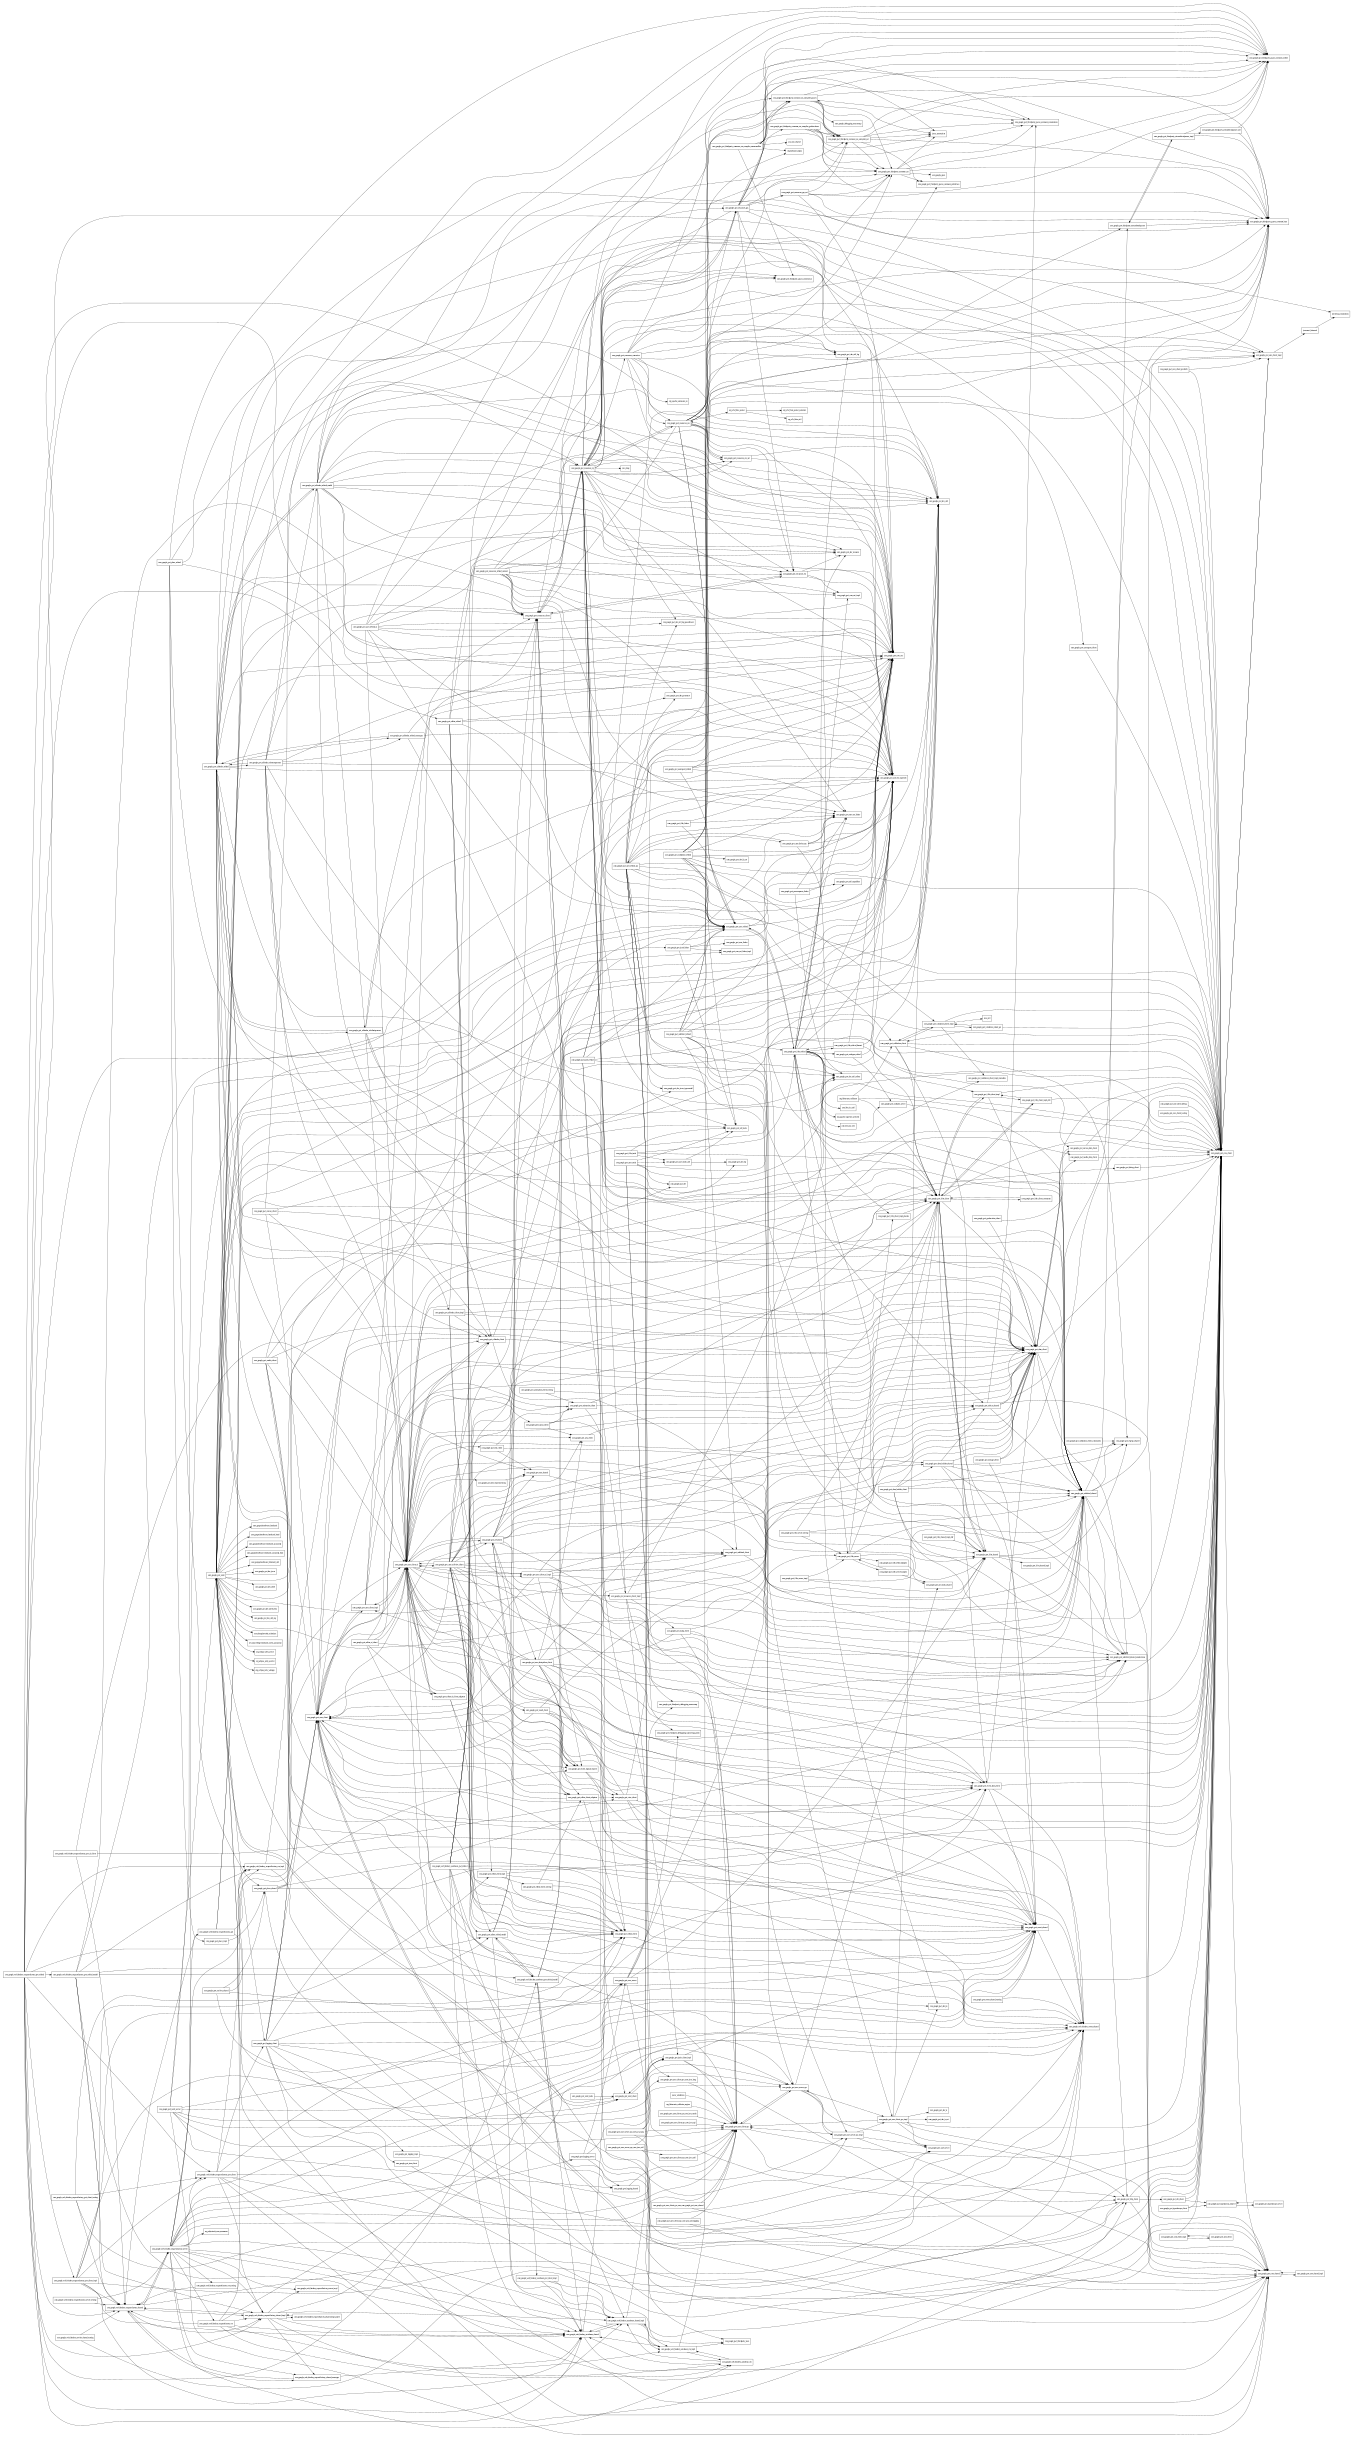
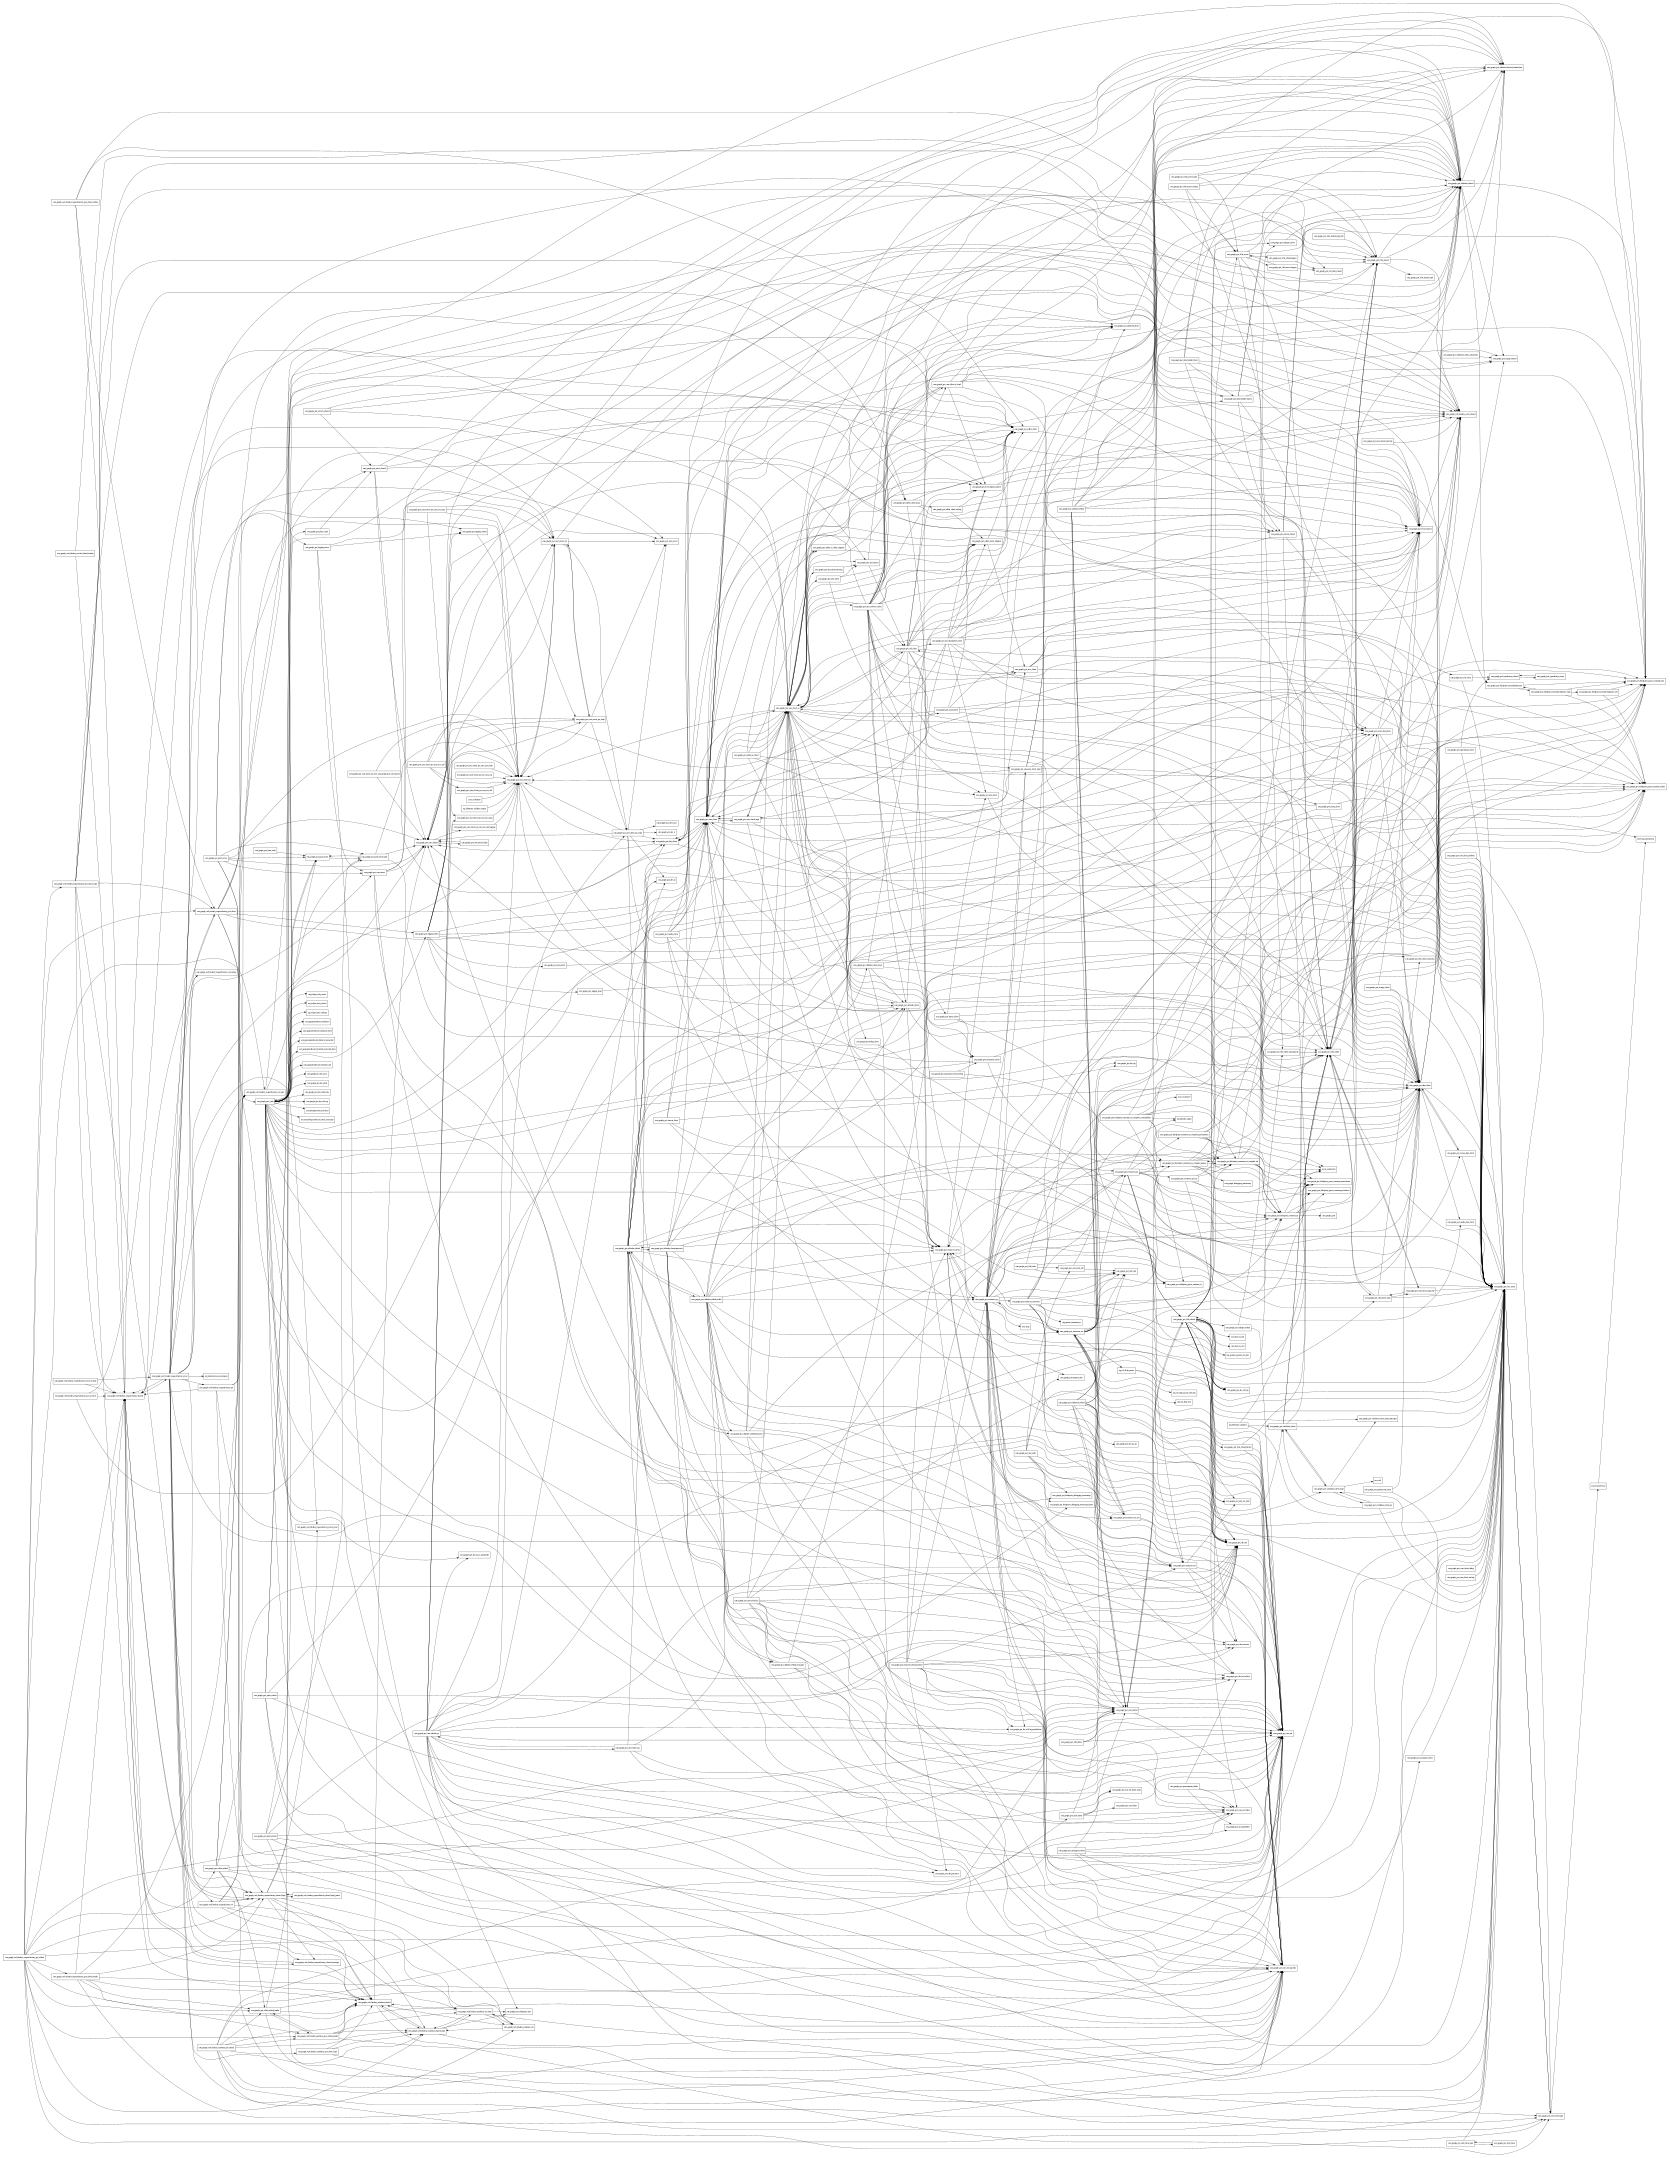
(439, 352) -> (1005, 1526)
none -> (154, 1150)
(678, 1184) -> (1071, 1378)
none -> (1349, 1383)
(508, 1508) -> (887, 605)
(695, 1722) -> none
(974, 2279) -> (445, 835)
